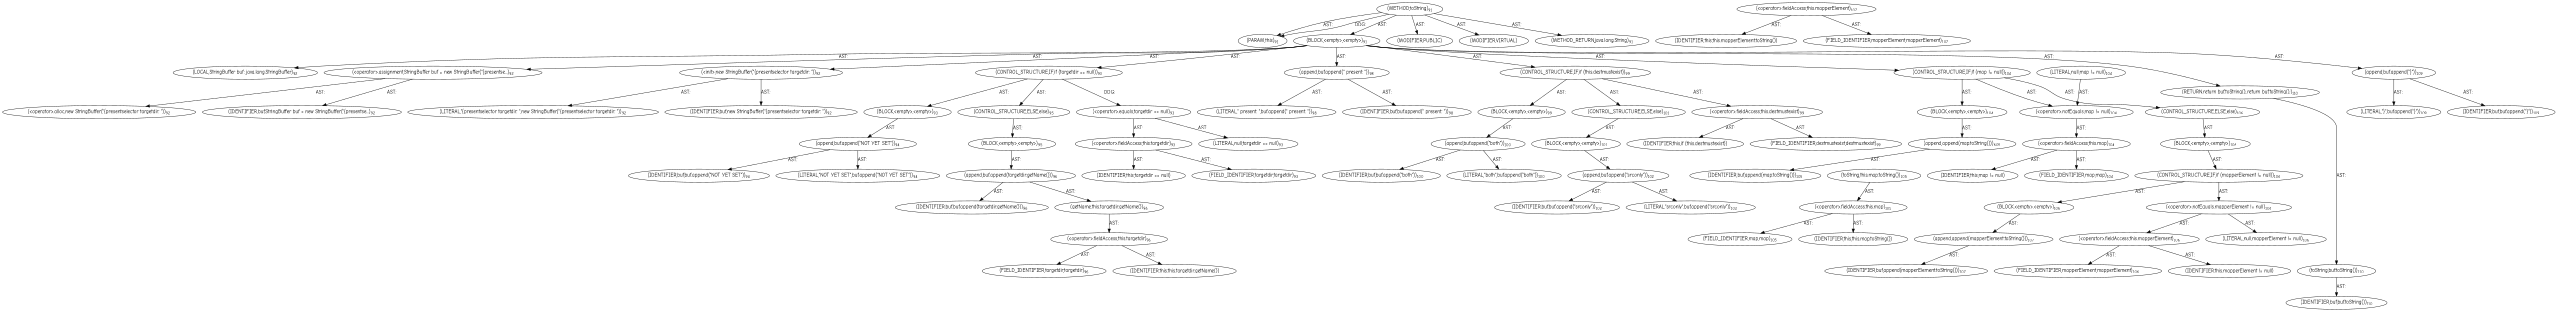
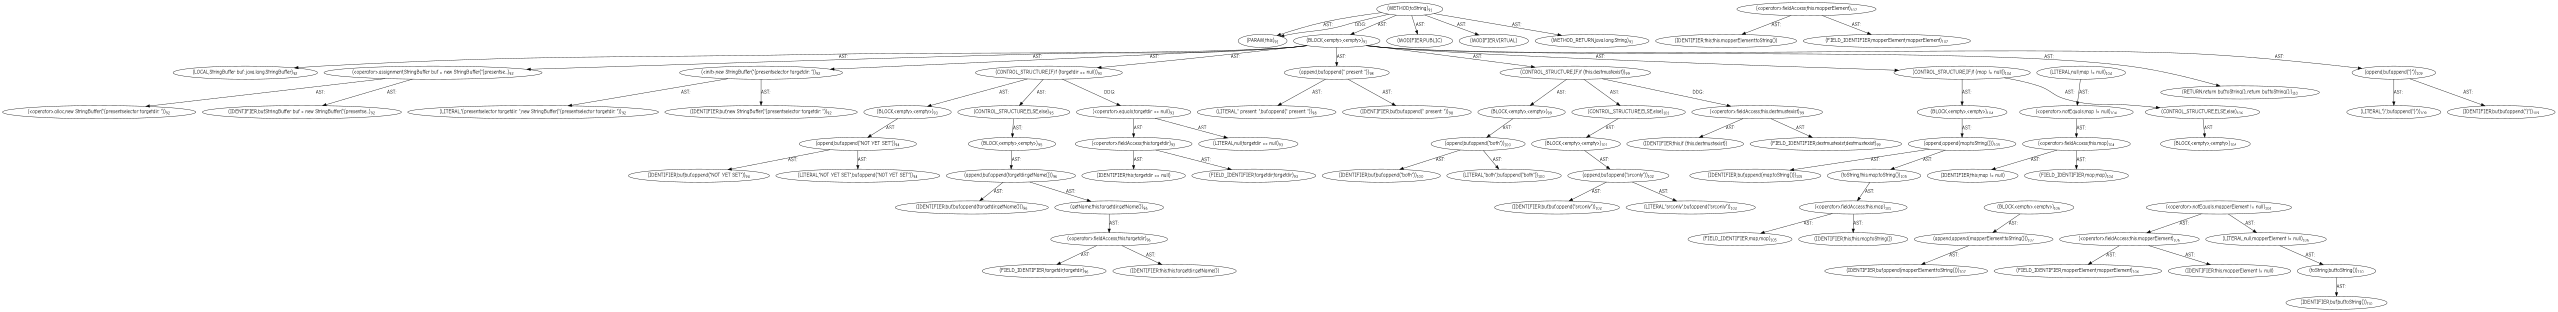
(1699, 92) -> (1699, 92)
(2012, 94) -> none
(1997, 143) -> (1997, 143)
(2336, 158) -> (2300, 254)
none -> (1920, 159)
(2219, 176) -> none
